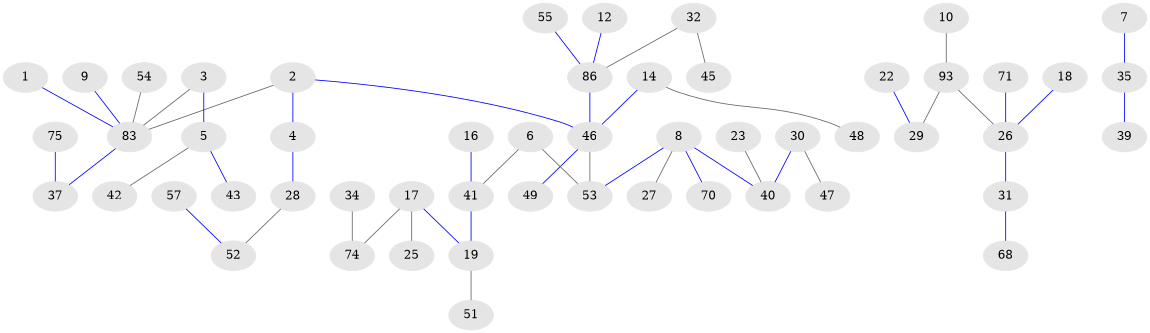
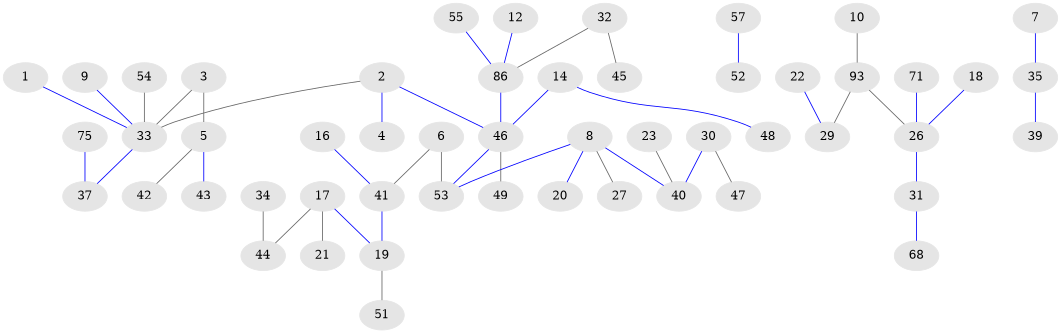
(204, 104) -> (204, 107)
(753, 107) -> (664, 107)
(130, 137) -> (144, 137)
(564, 163) -> (501, 164)
(590, 167) -> (471, 167)
(293, 196) -> none
(709, 196) -> (560, 196)
(352, 256) -> (263, 256)
(412, 256) -> (323, 256)
